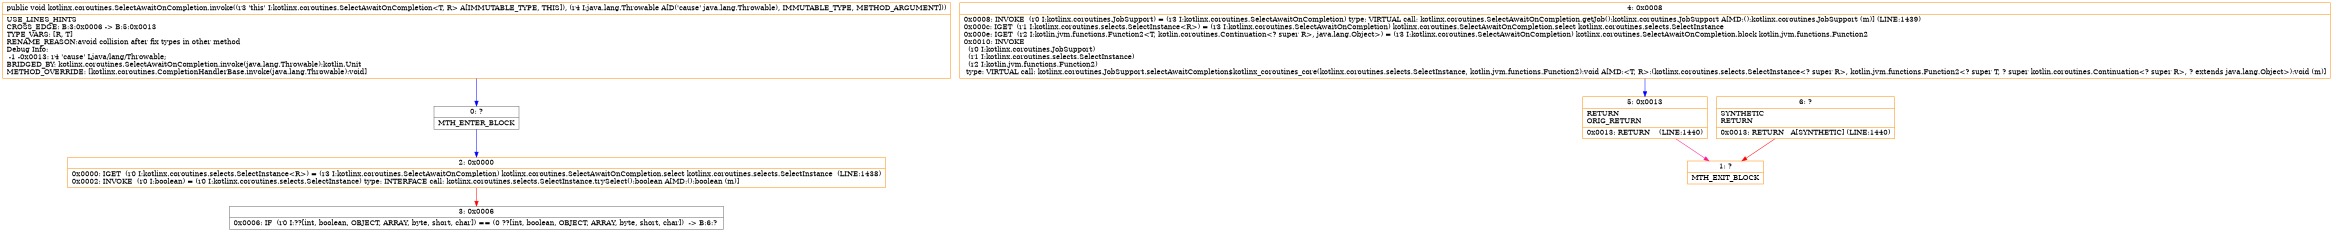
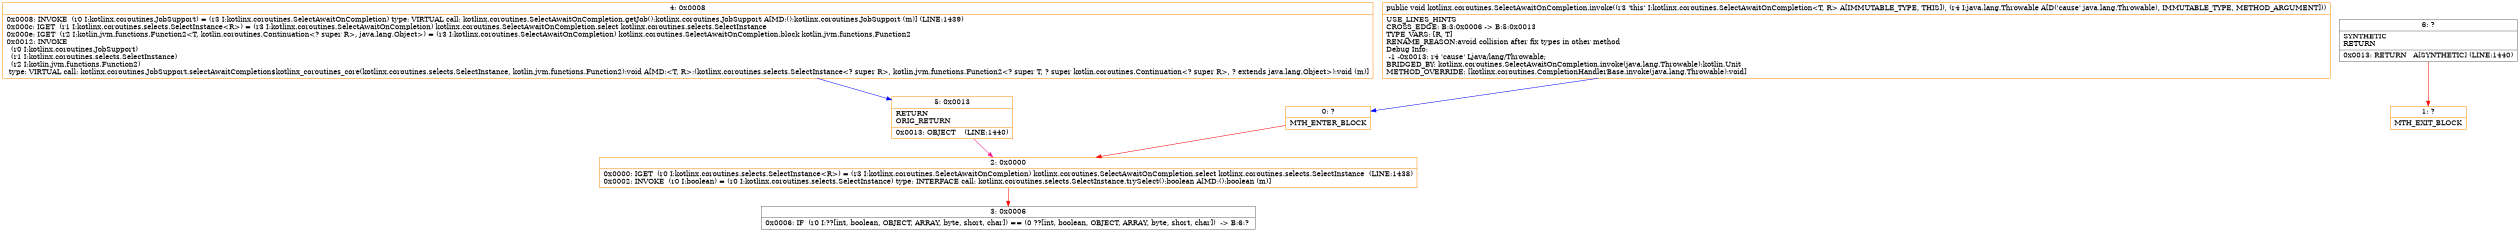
(996, 42) -> (39, 42)
(476, 118) -> (1328, 118)
(1806, 118) -> (2428, 40)
(1645, 133) -> (952, 133)
(476, 141) -> (1193, 141)
(1690, 149) -> (981, 146)
